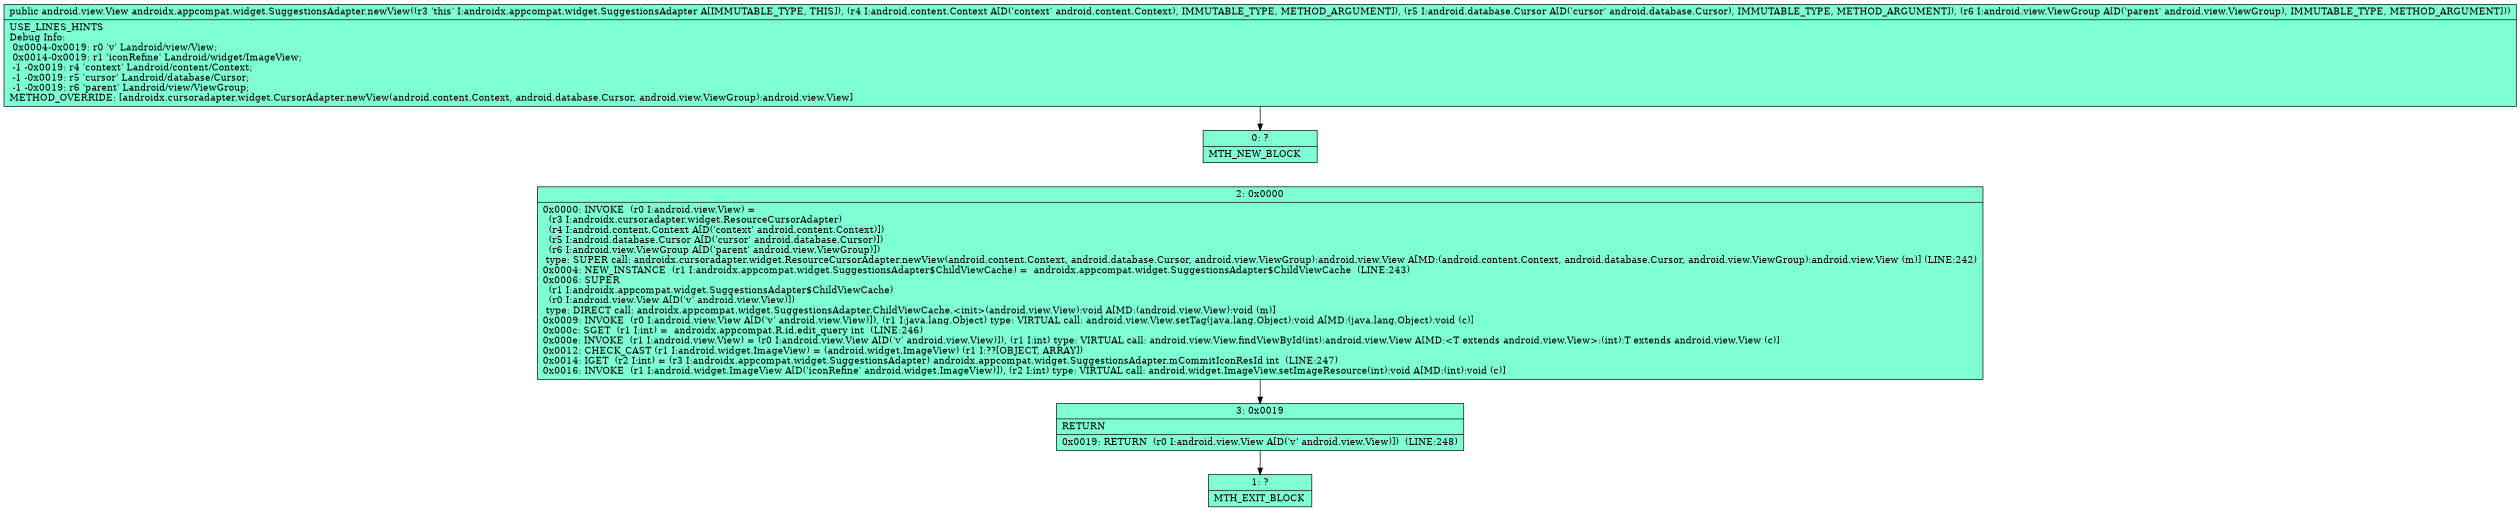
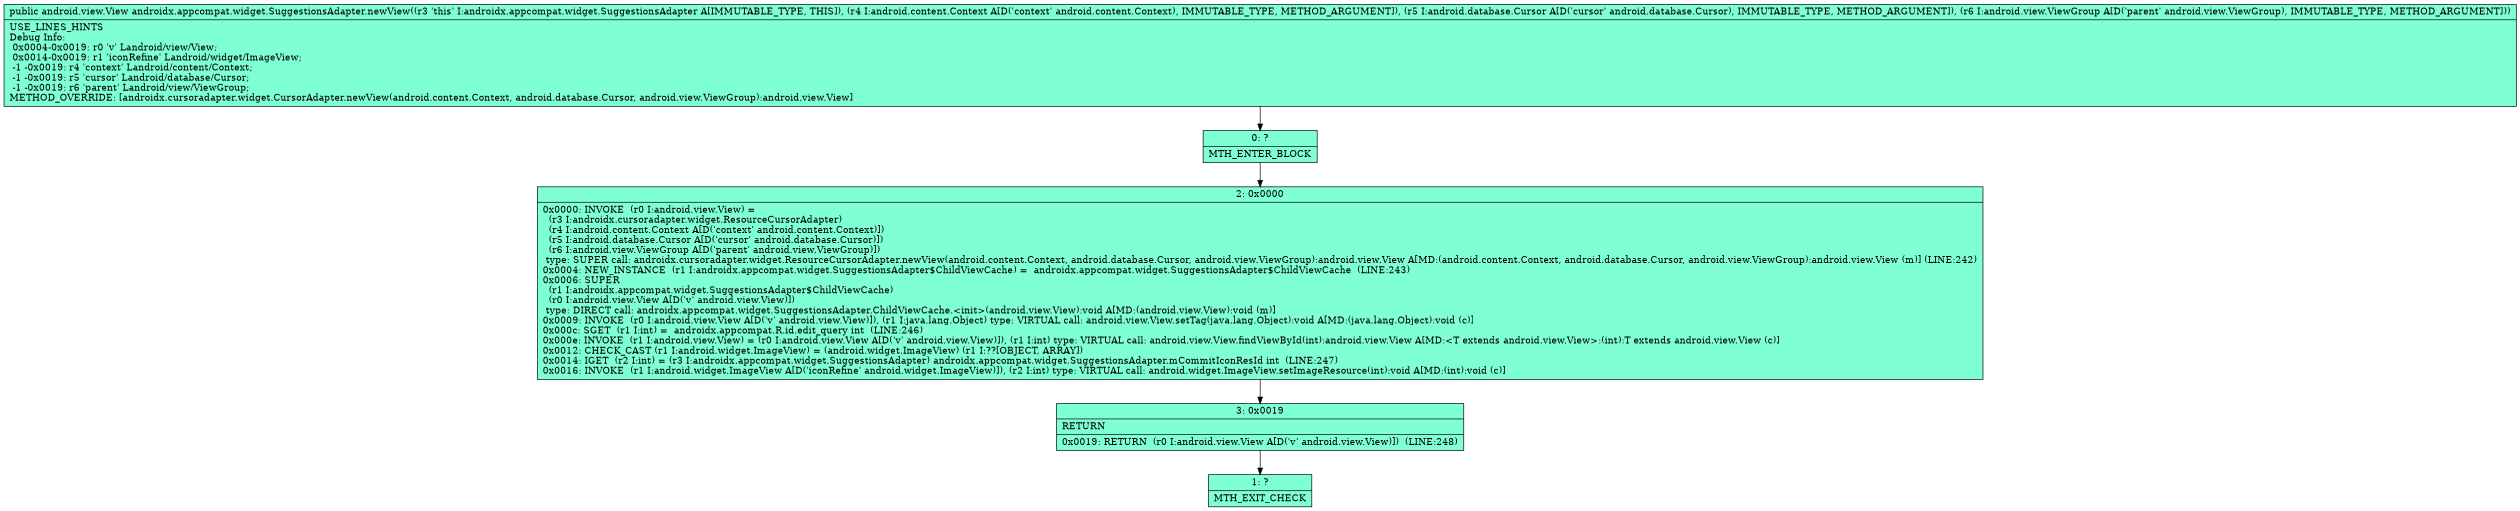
(1255, 154) -> (1260, 154)
none -> (1260, 171)
(1259, 498) -> (1260, 498)
